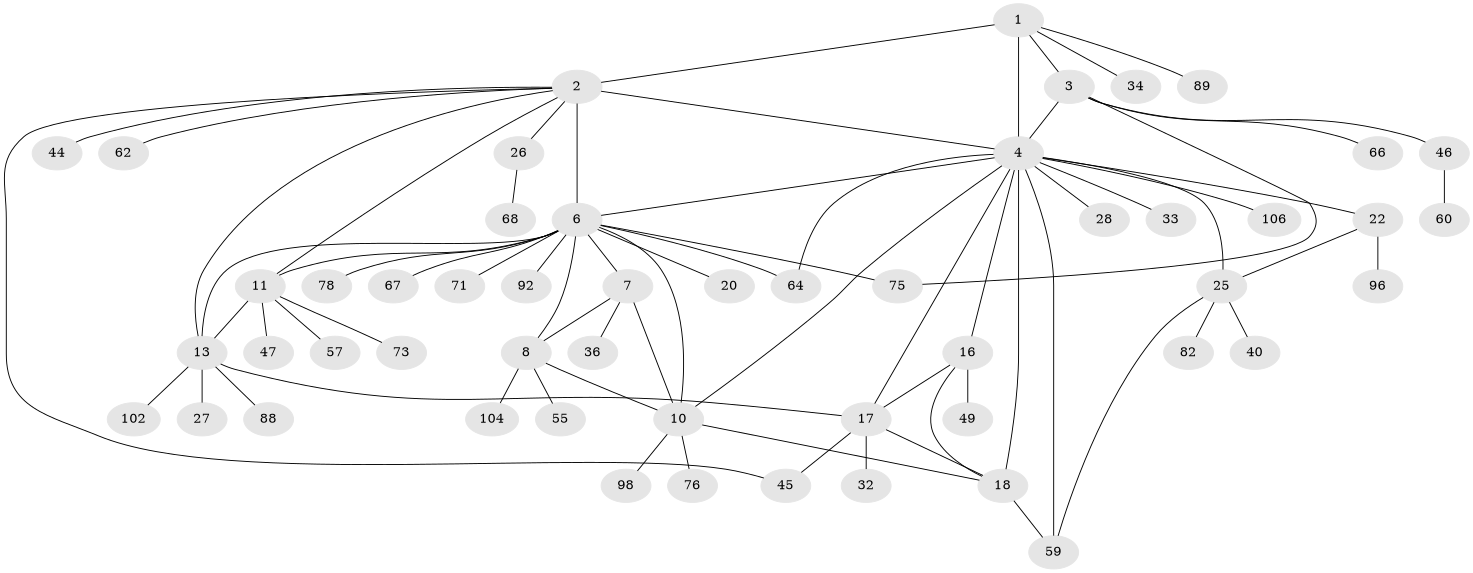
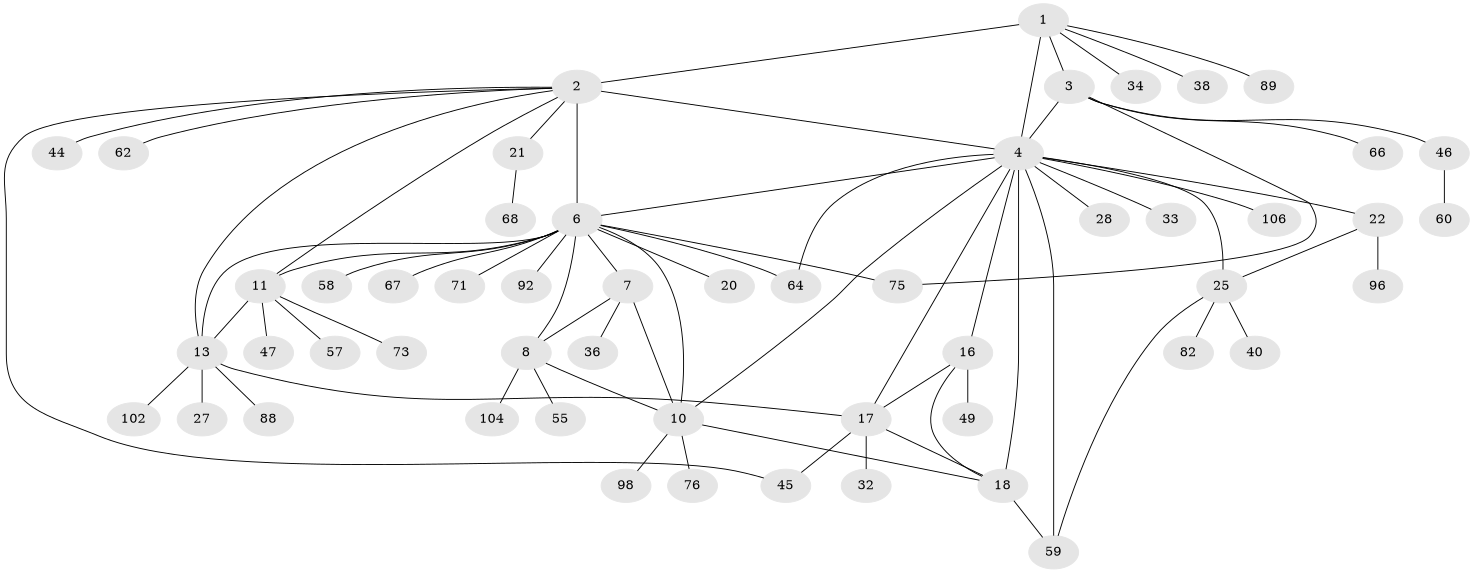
none -> (1202, 87)
(519, 153) -> (518, 153)
(327, 286) -> (327, 286)
